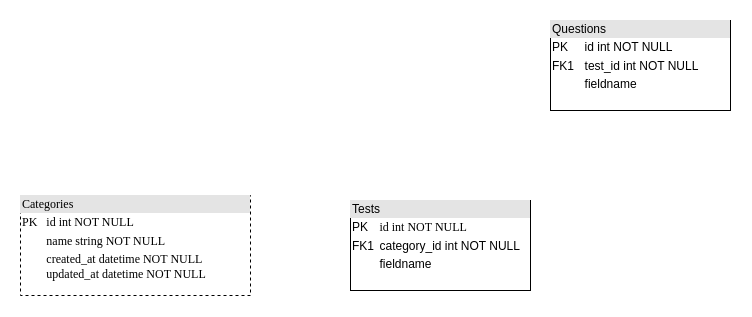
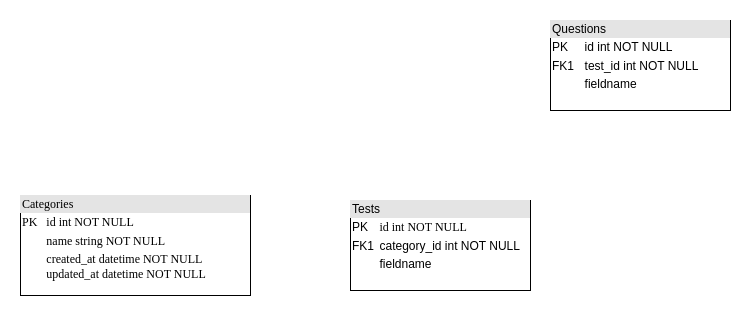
(136, 246) -> (136, 246)
